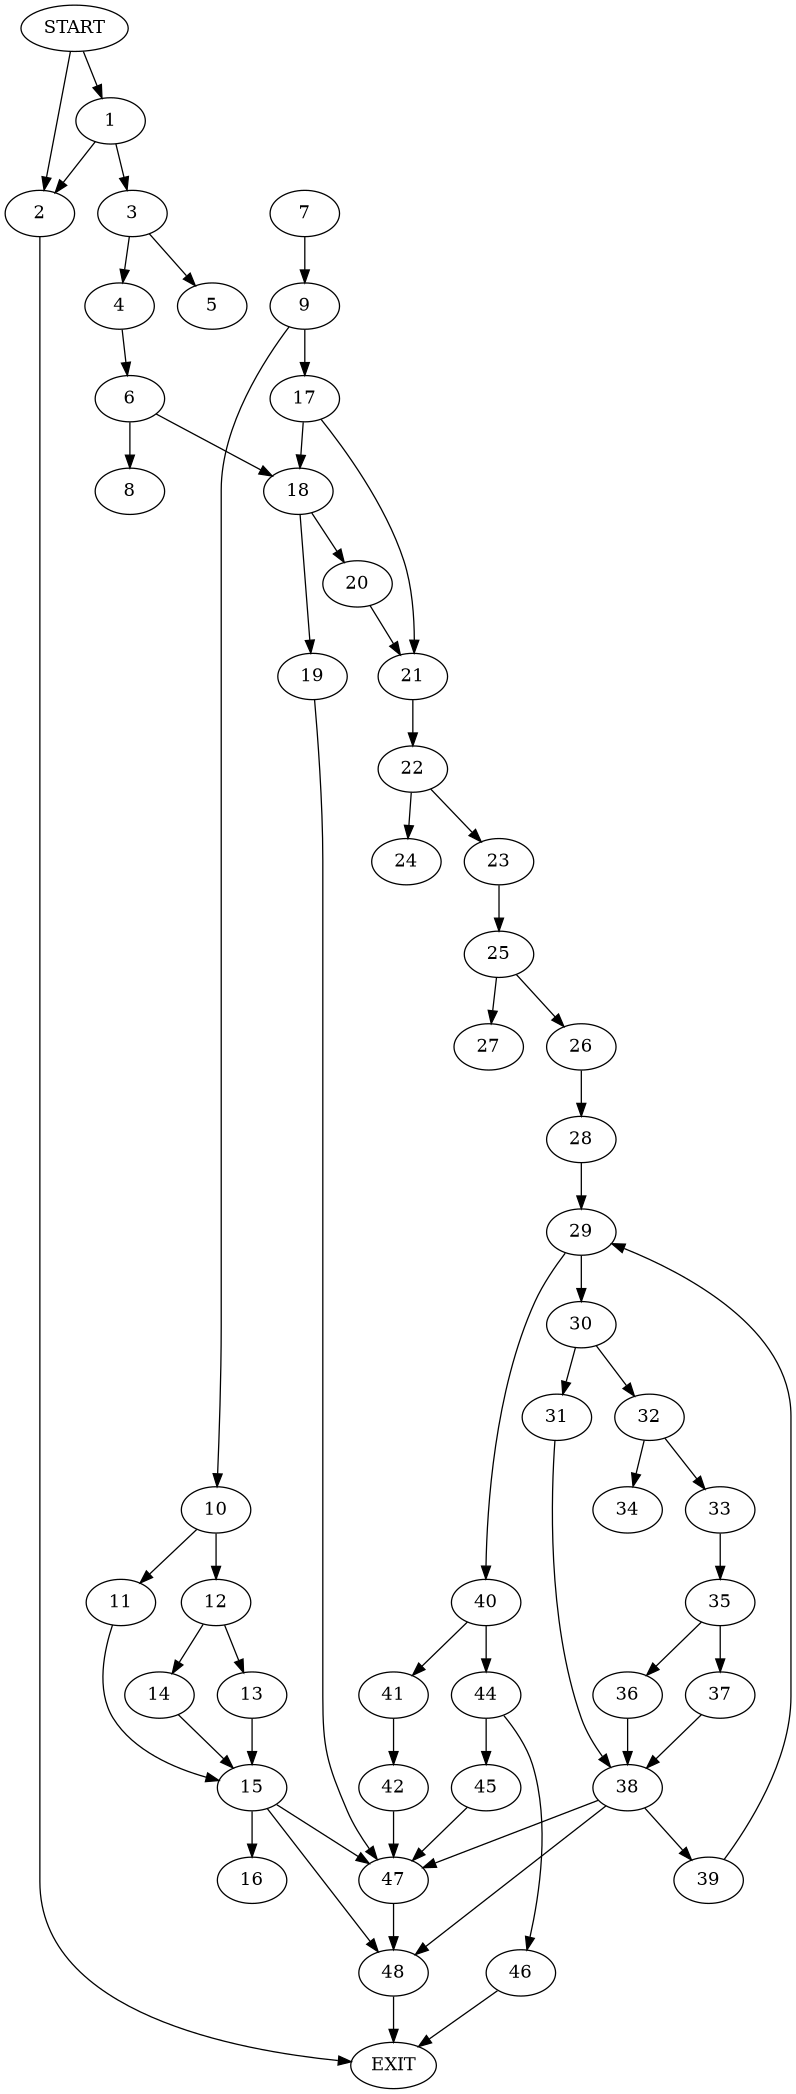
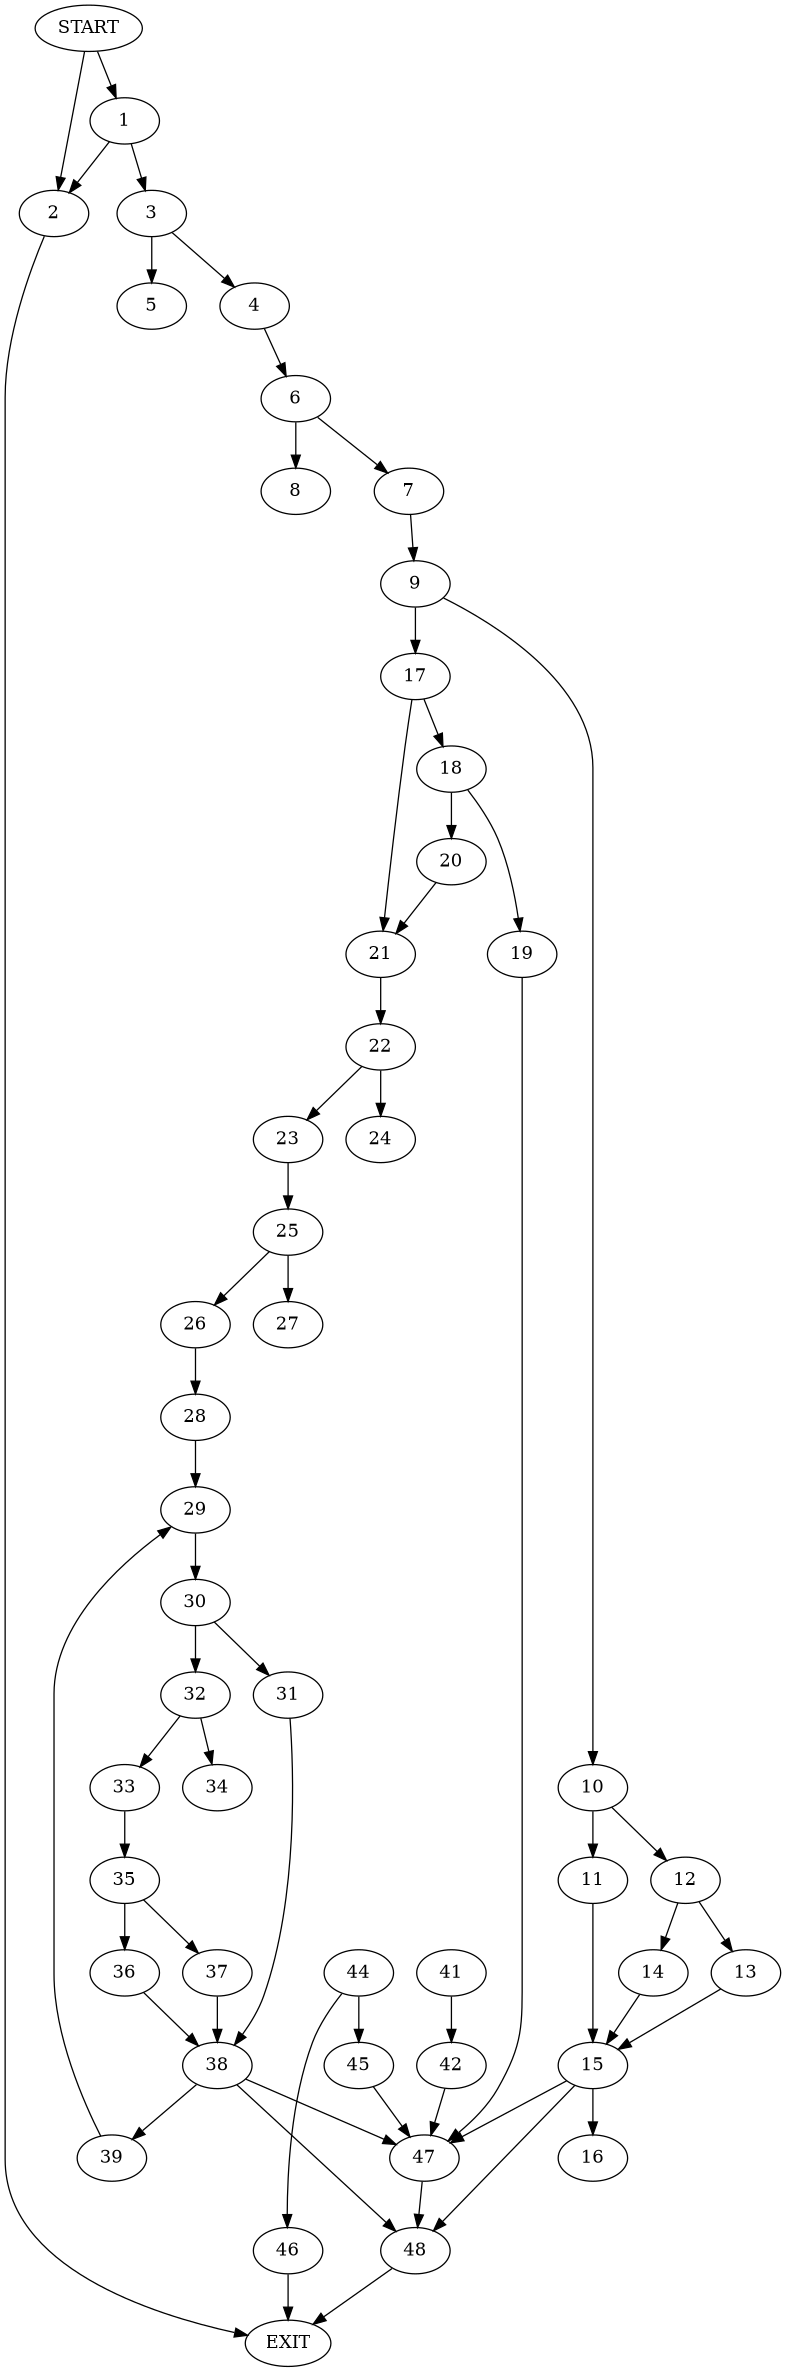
(208, 442) -> (347, 441)
(486, 1602) -> none
